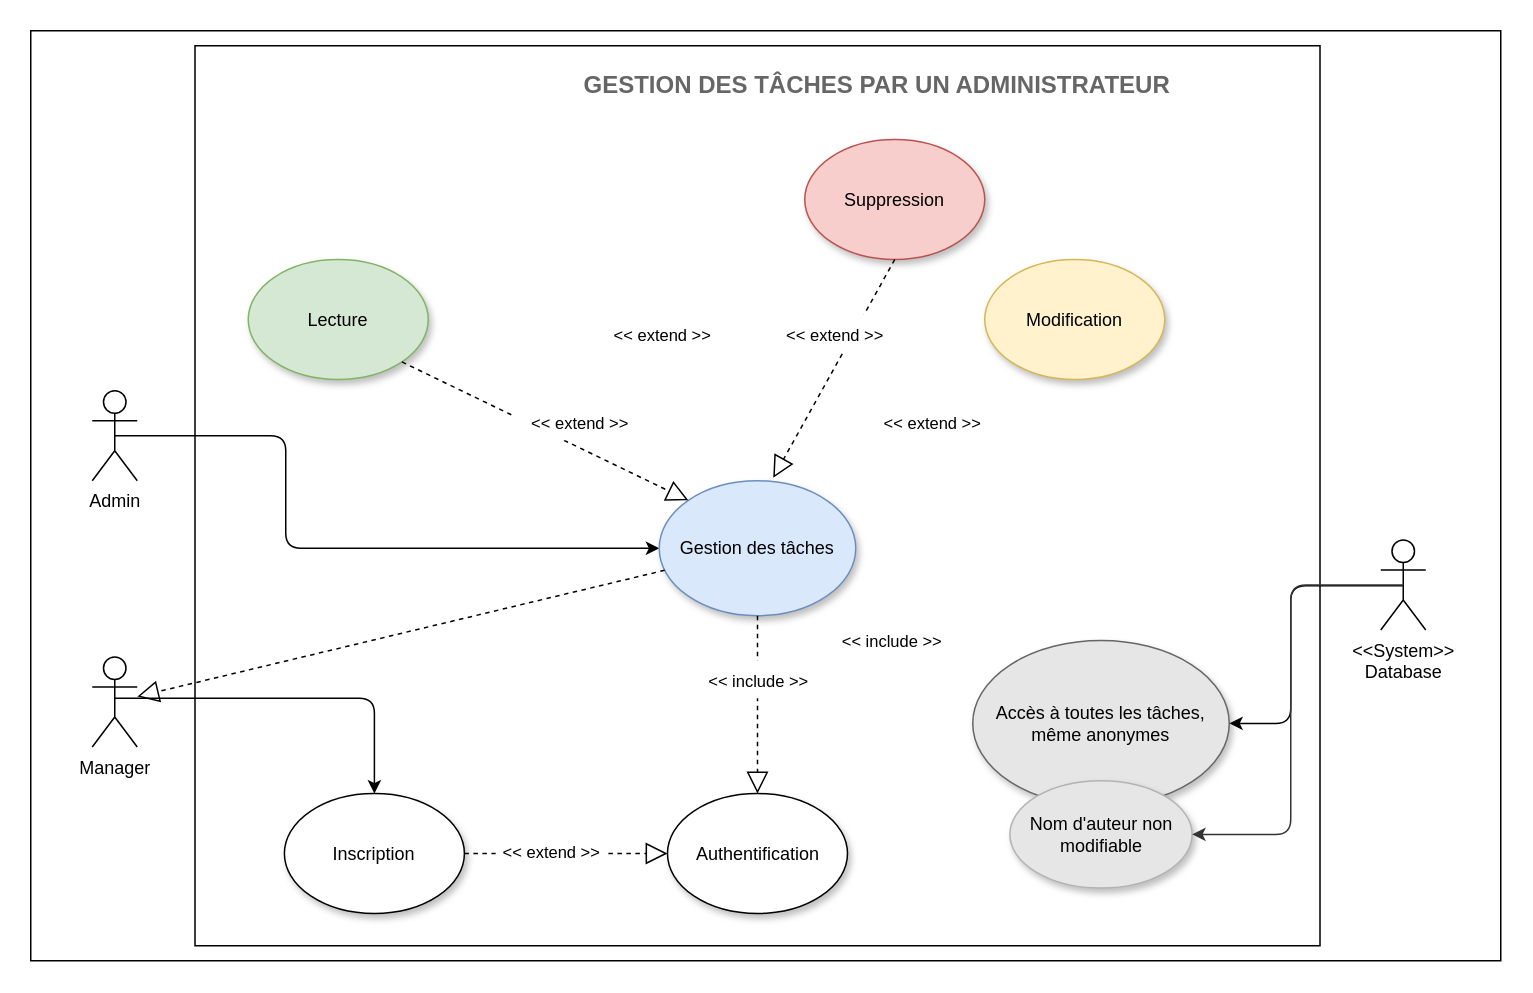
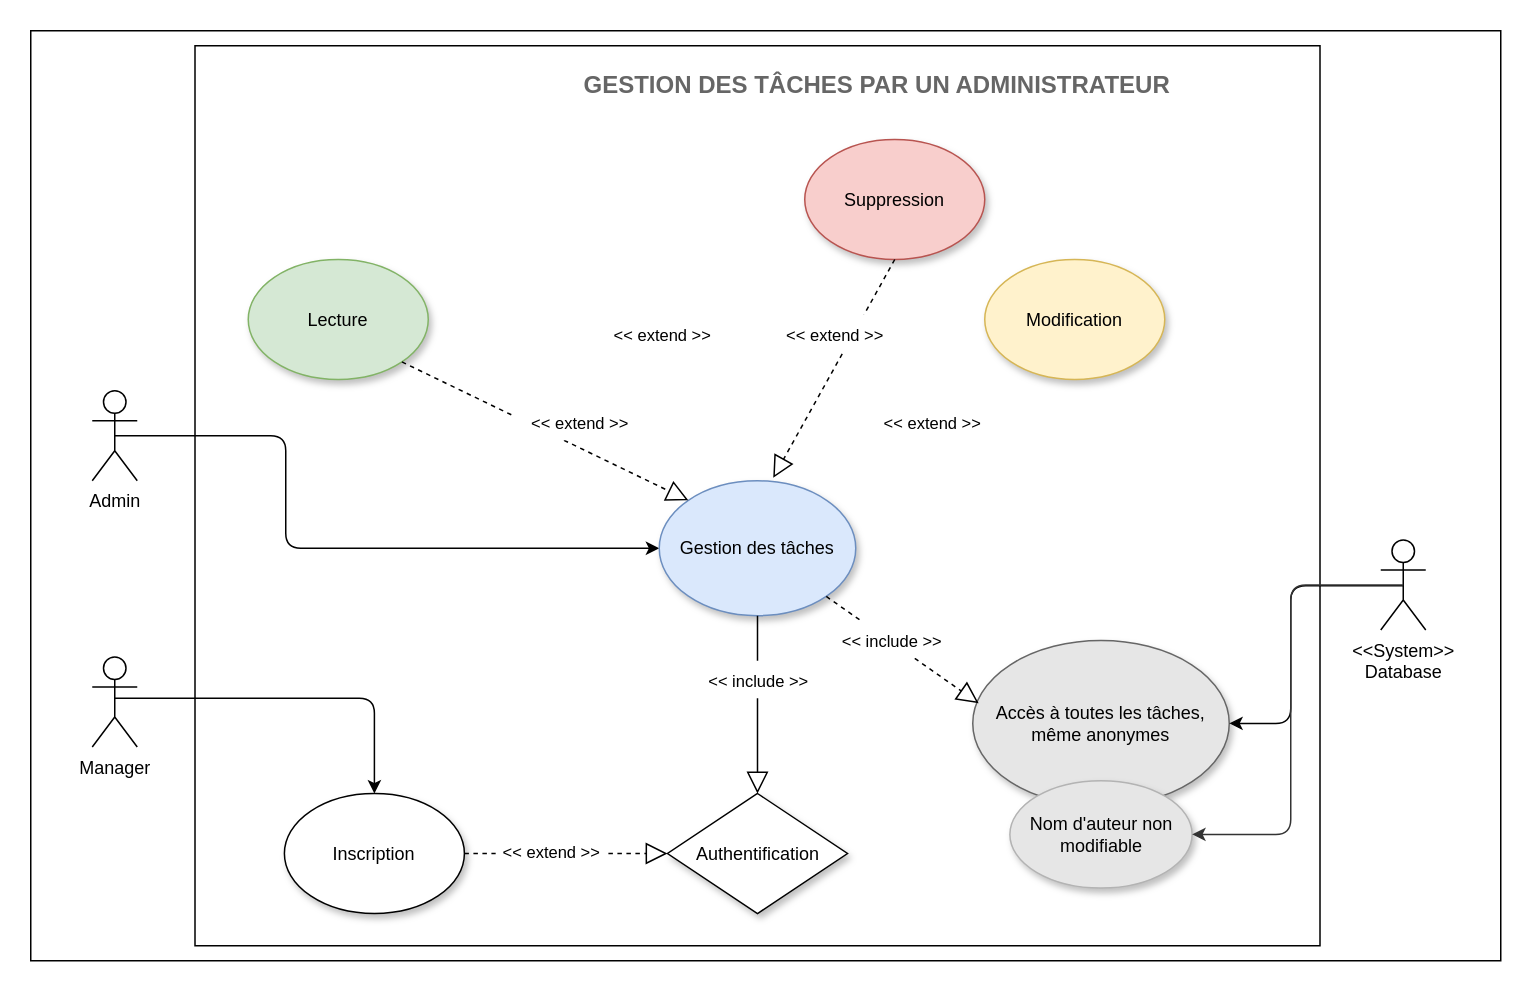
(412, 631) -> (937, 674)
(758, 734) -> (758, 734)
(758, 854) -> (758, 854)
